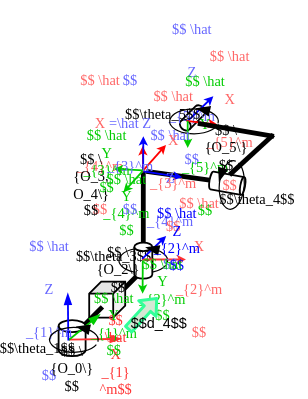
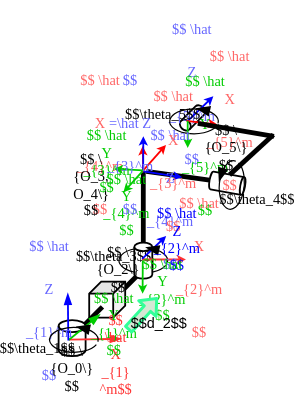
(159, 323) -> (159, 323)
